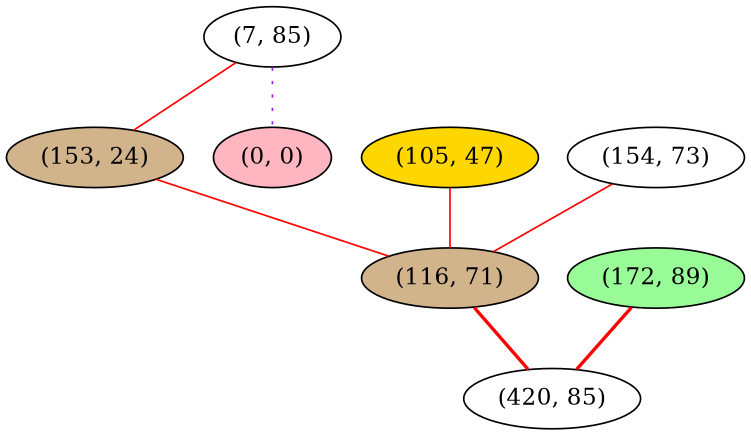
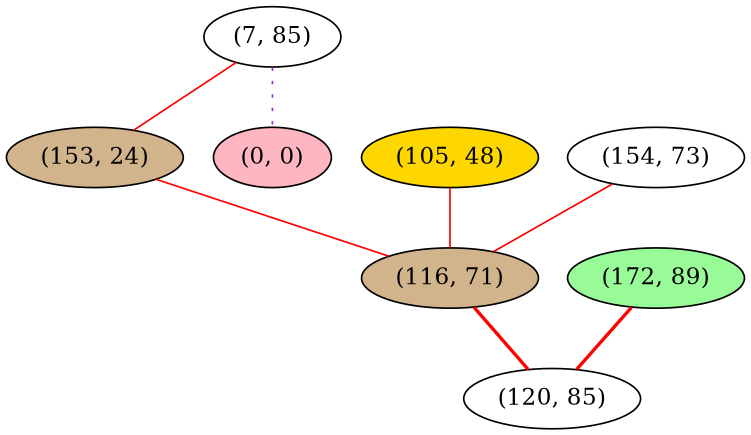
(450, 157) -> (450, 157)
(552, 399) -> (552, 399)
